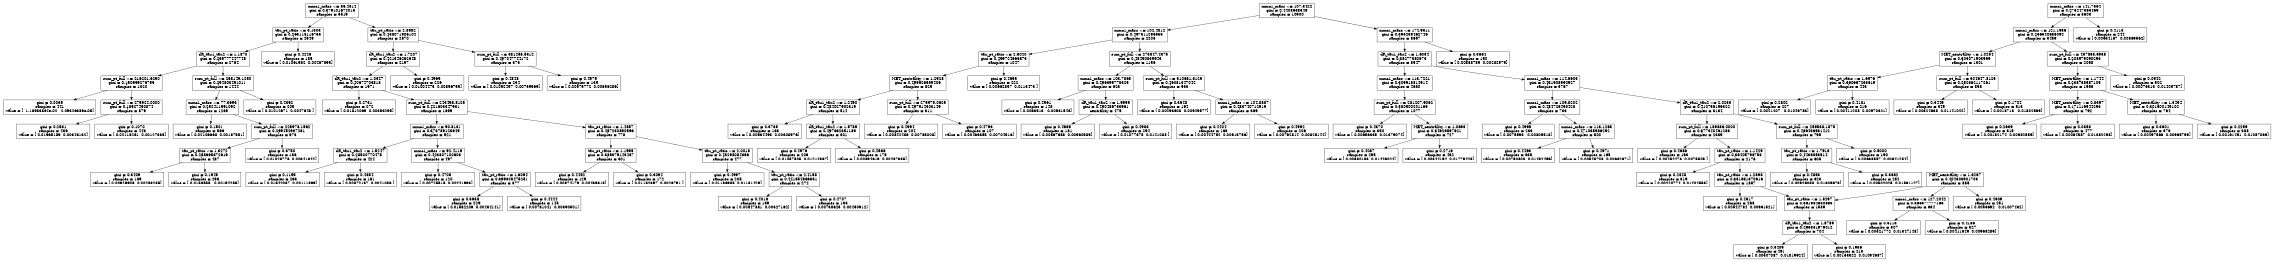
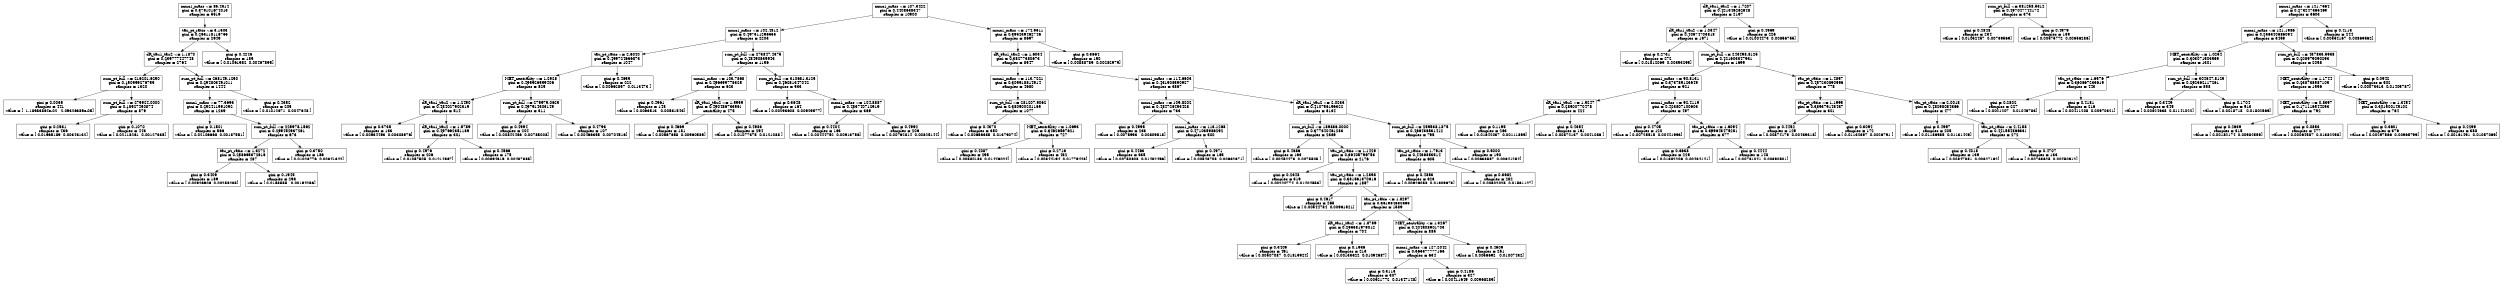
(1287, 11) -> (900, 11)
(393, 35) -> none
(1552, 83) -> (1166, 83)
(1882, 194) -> (1403, 215)
